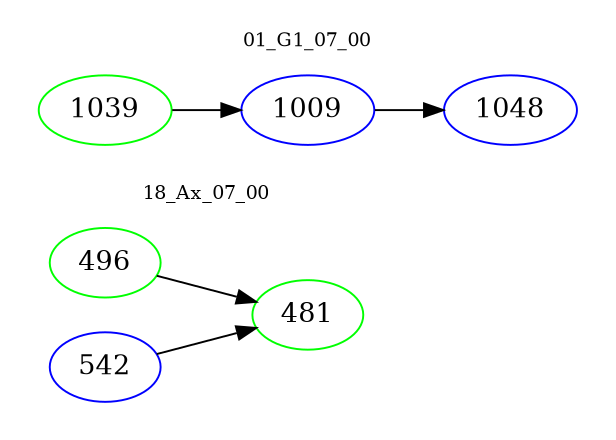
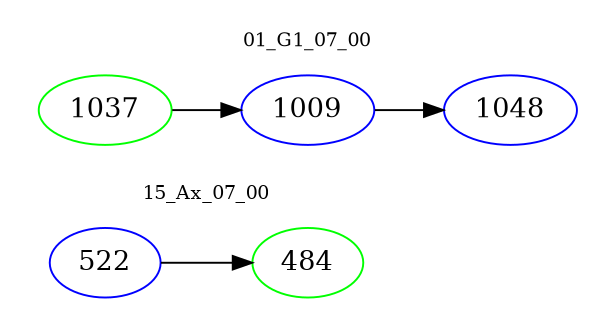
(105, 110) -> (105, 110)
(207, 194) -> (207, 194)
(105, 263) -> none
(308, 315) -> (308, 263)
(105, 367) -> (105, 263)
